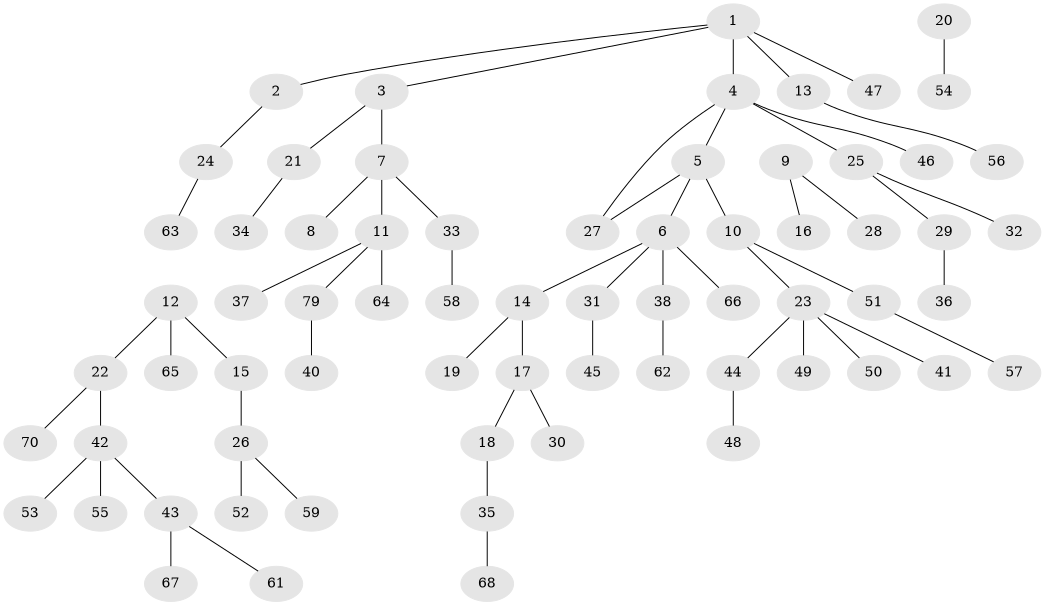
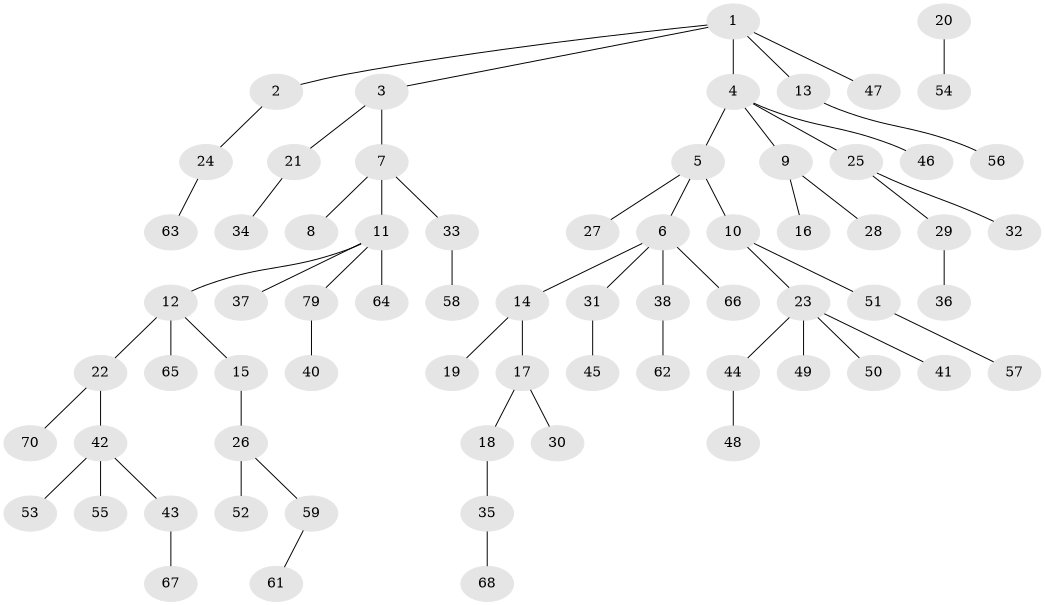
(653, 154) -> (760, 127)
none -> (276, 268)
(224, 549) -> (294, 549)
